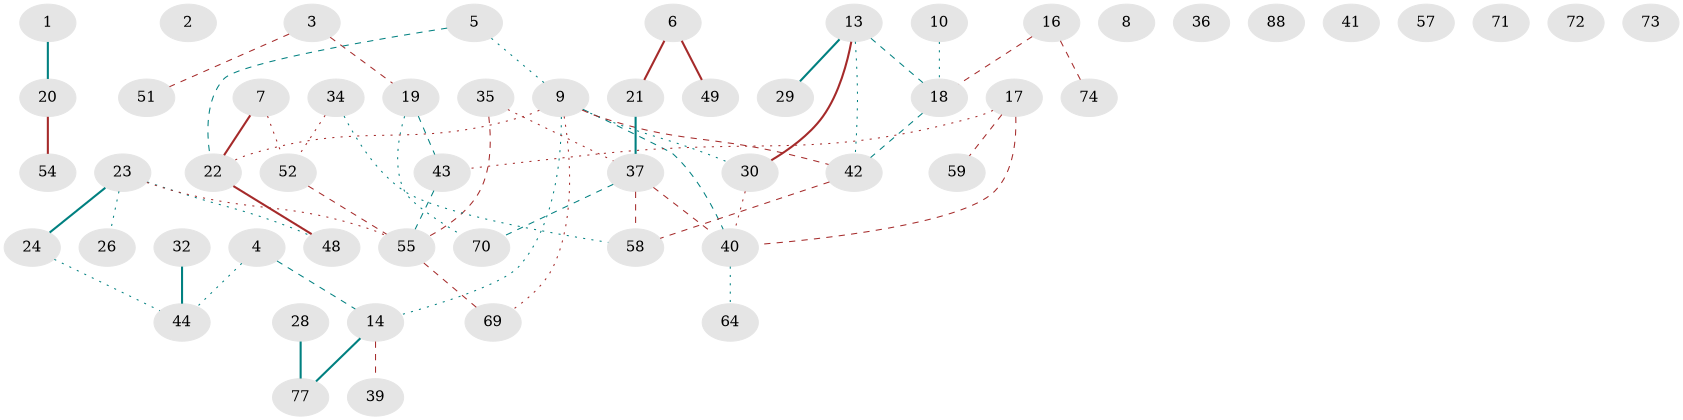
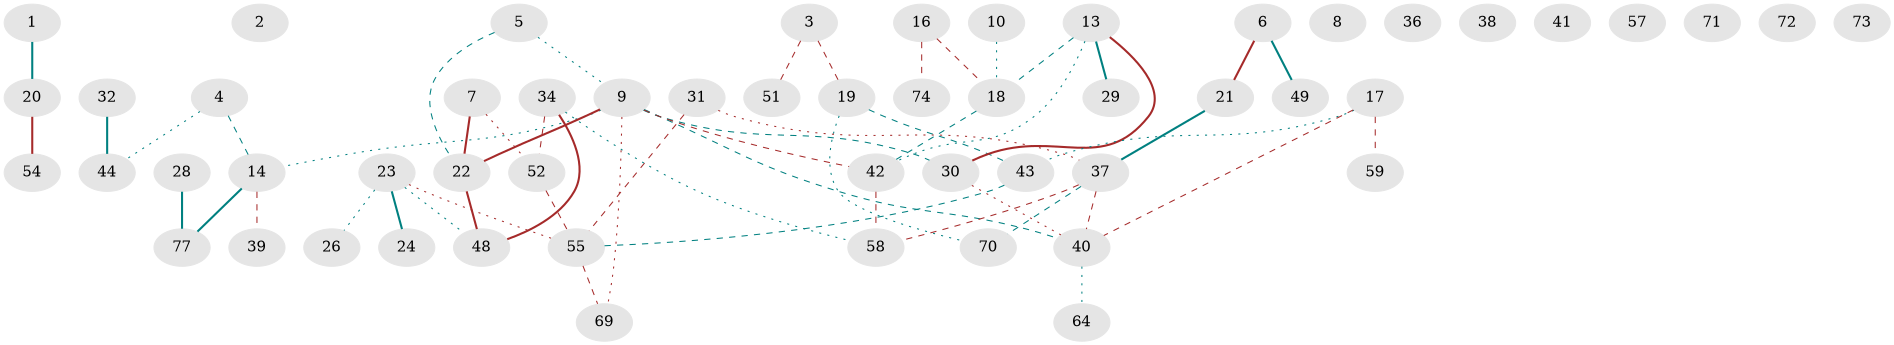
(1276, 23) -> (1488, 23)
(692, 60) -> (1282, 60)
(486, 98) -> (697, 98)
(313, 133) -> (541, 143)
(387, 135) -> (533, 139)
(673, 142) -> (786, 135)
(706, 147) -> (1200, 135)
none -> (574, 192)
(107, 285) -> none
